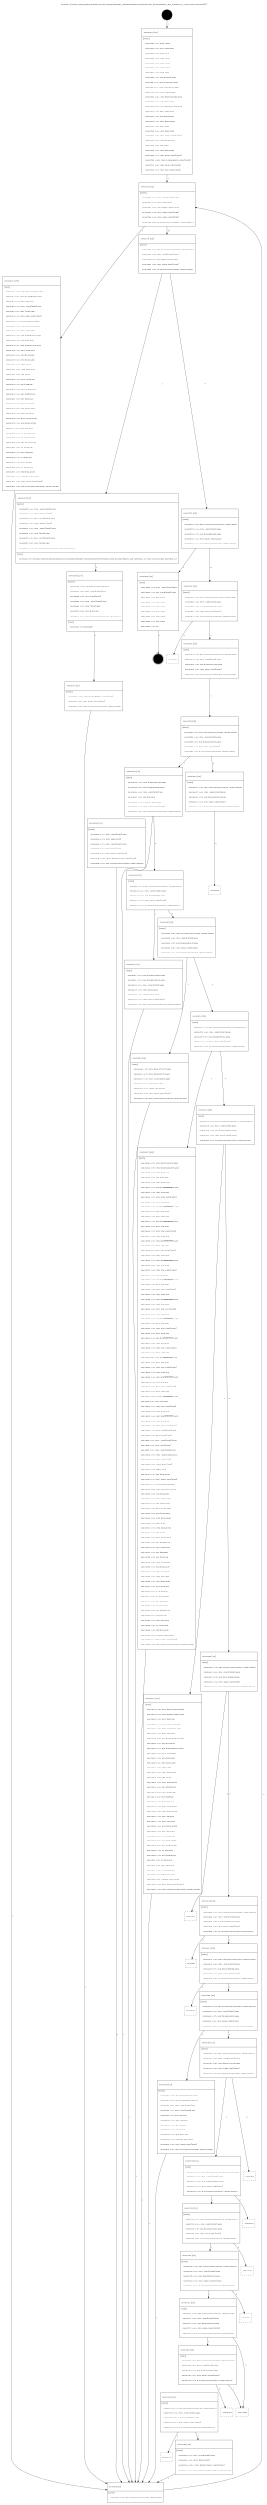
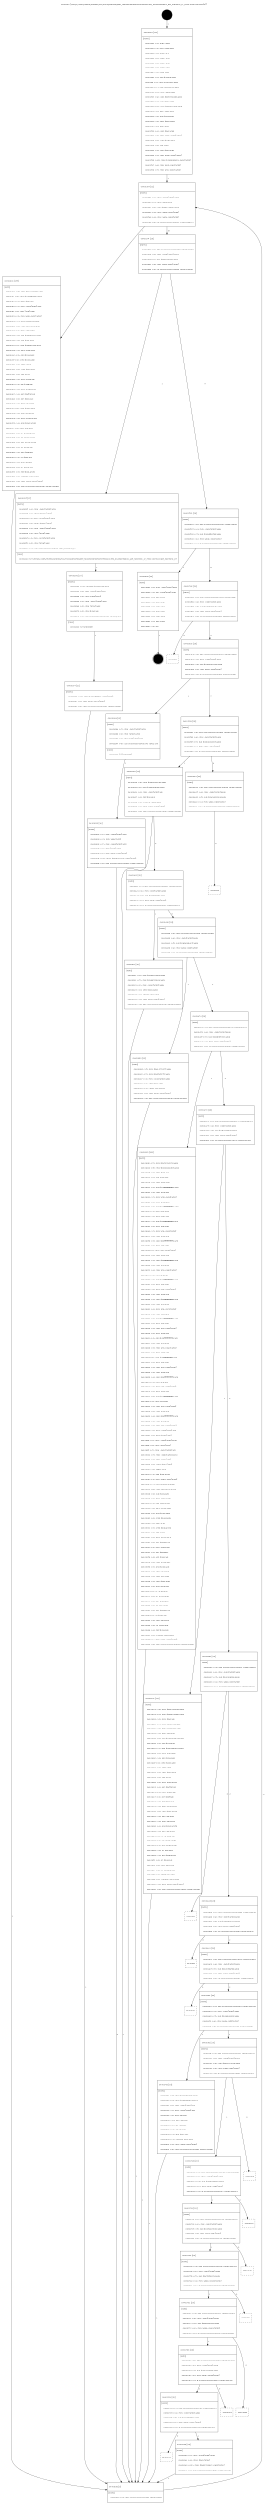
none -> (133, 737)
(236, 2395) -> (199, 2388)
